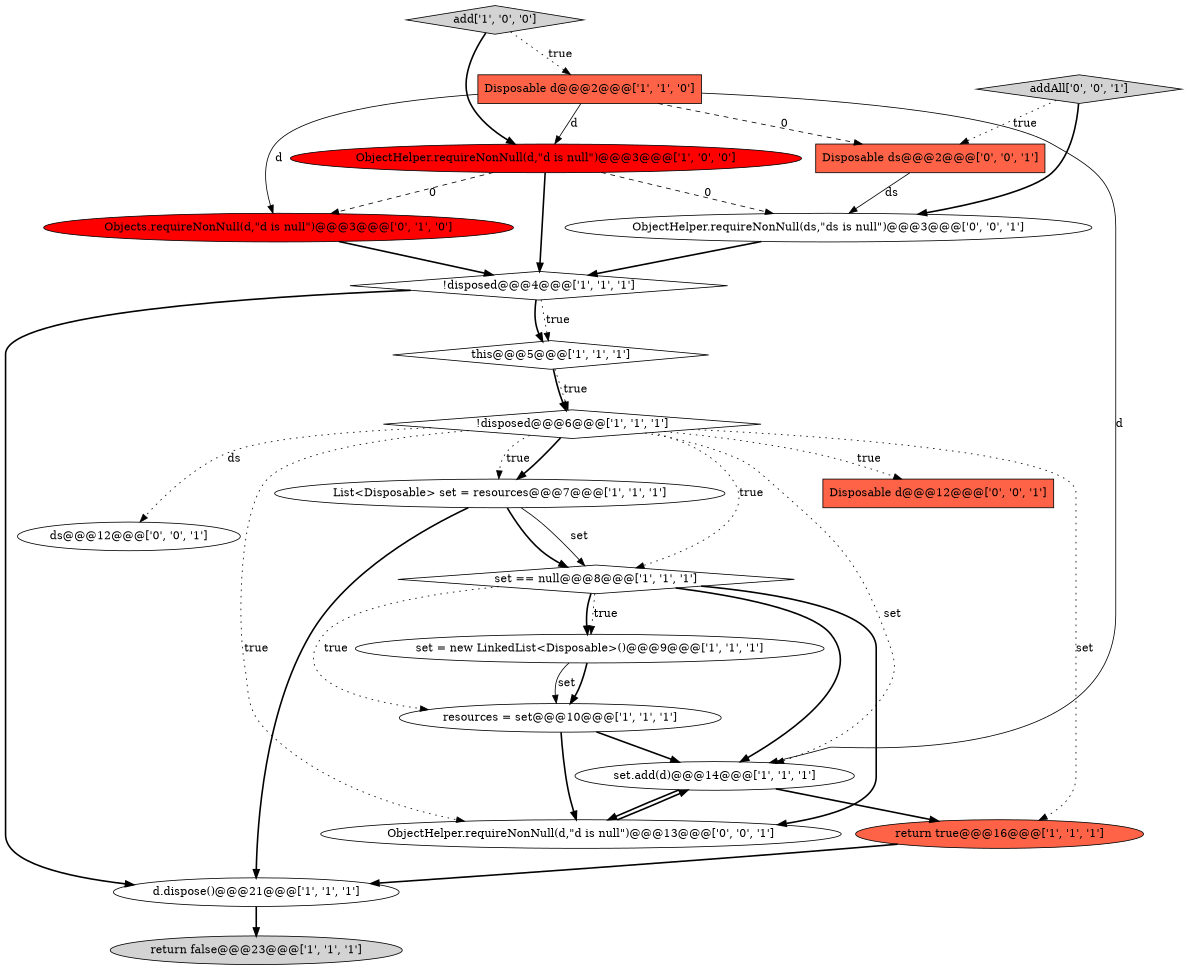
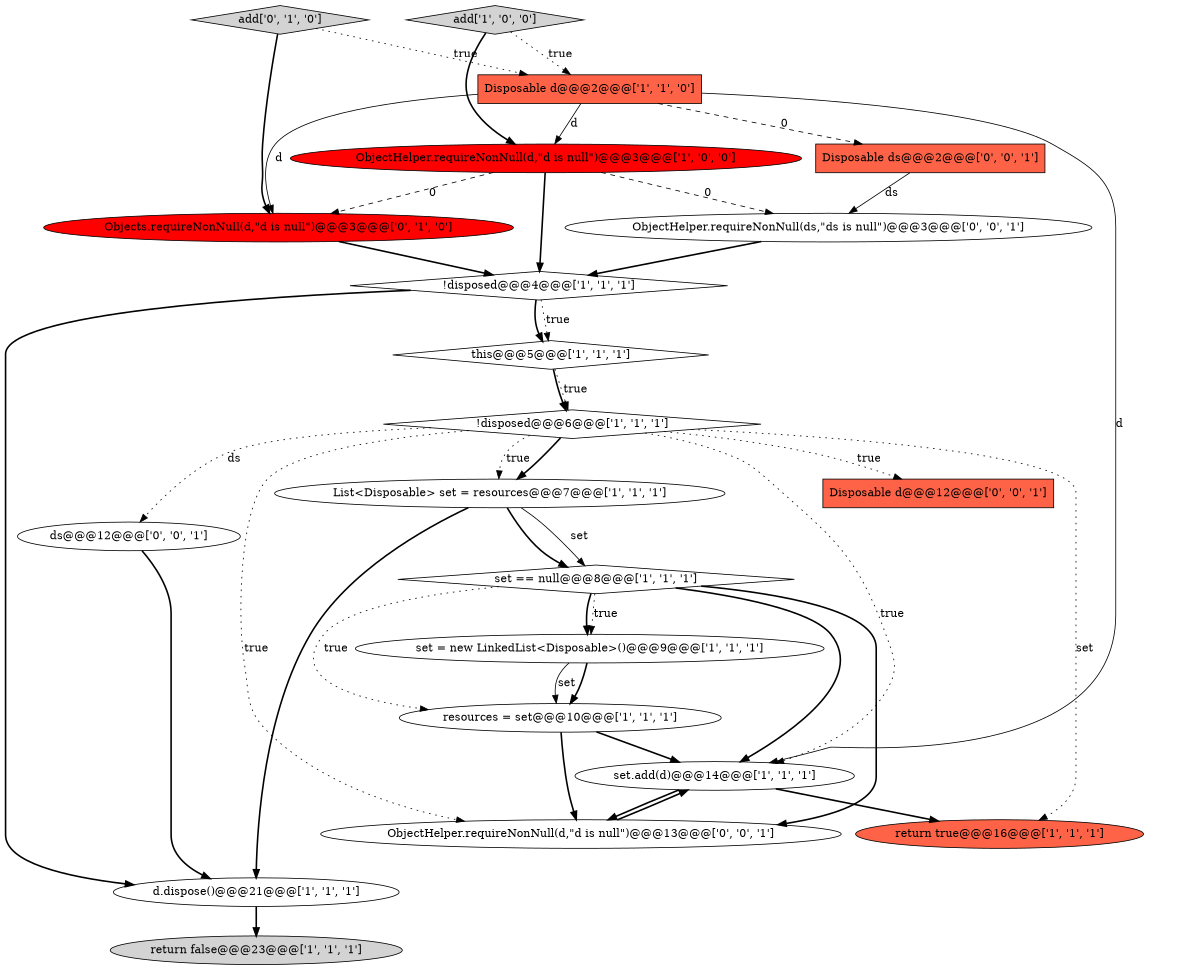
none -> (280, 20)
(1079, 89) -> none
(738, 502) -> none
(893, 614) -> (893, 614)
(638, 865) -> (171, 716)
